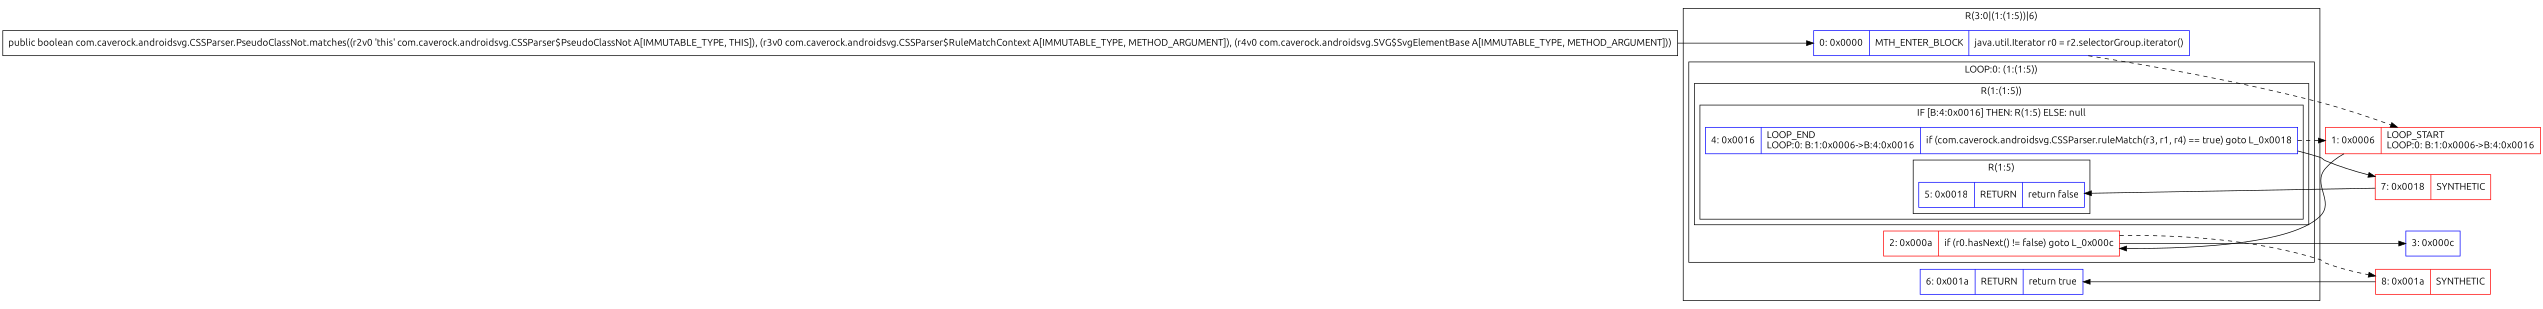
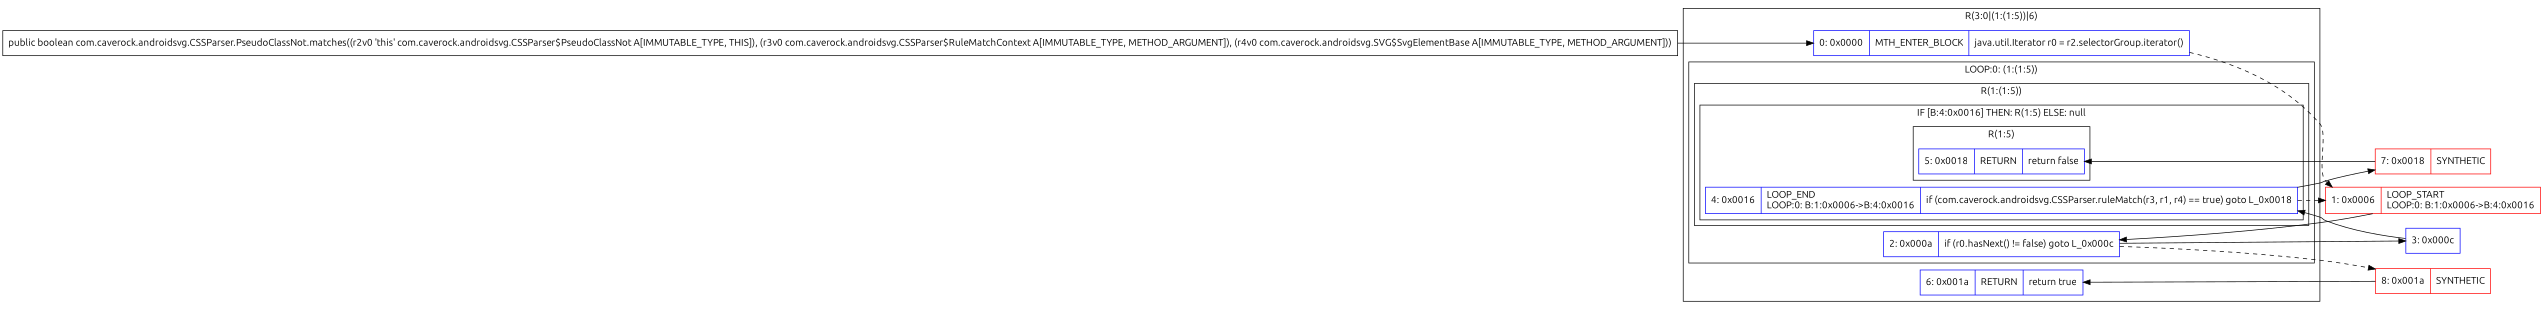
none -> (2354, 229)
(2002, 244) -> (2002, 244)
